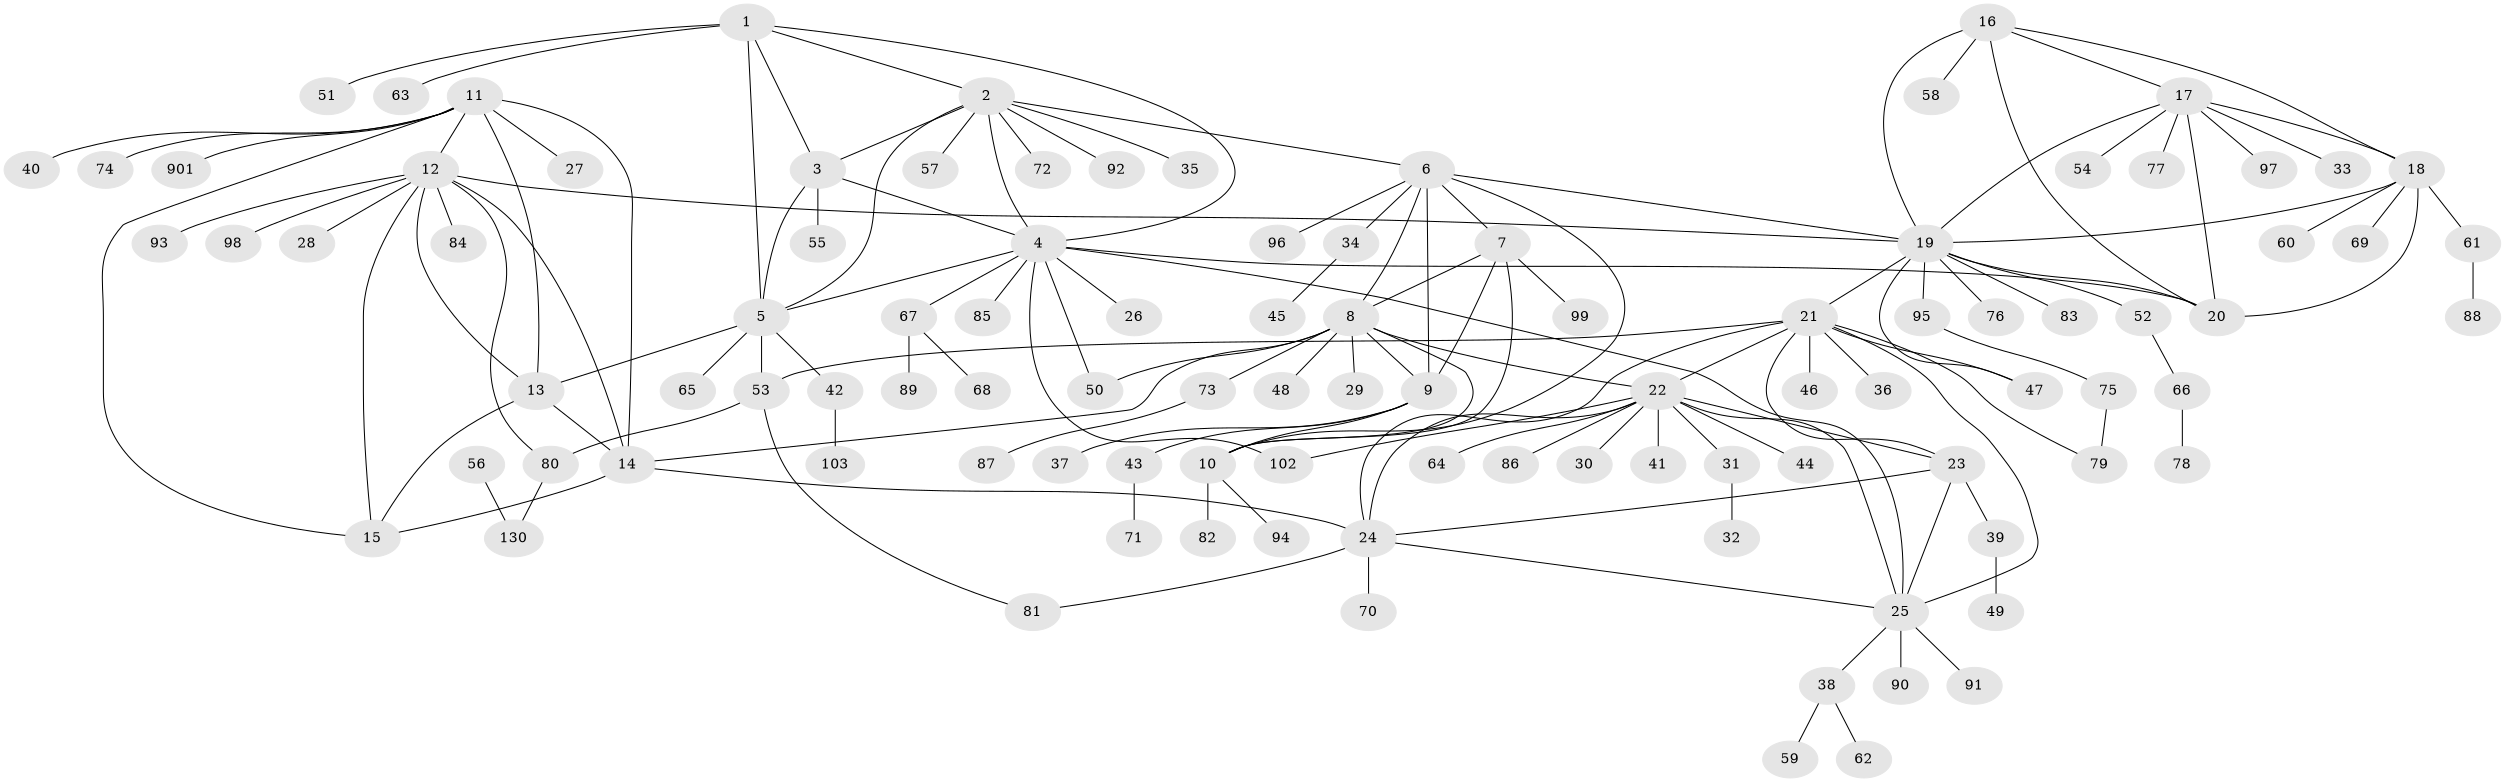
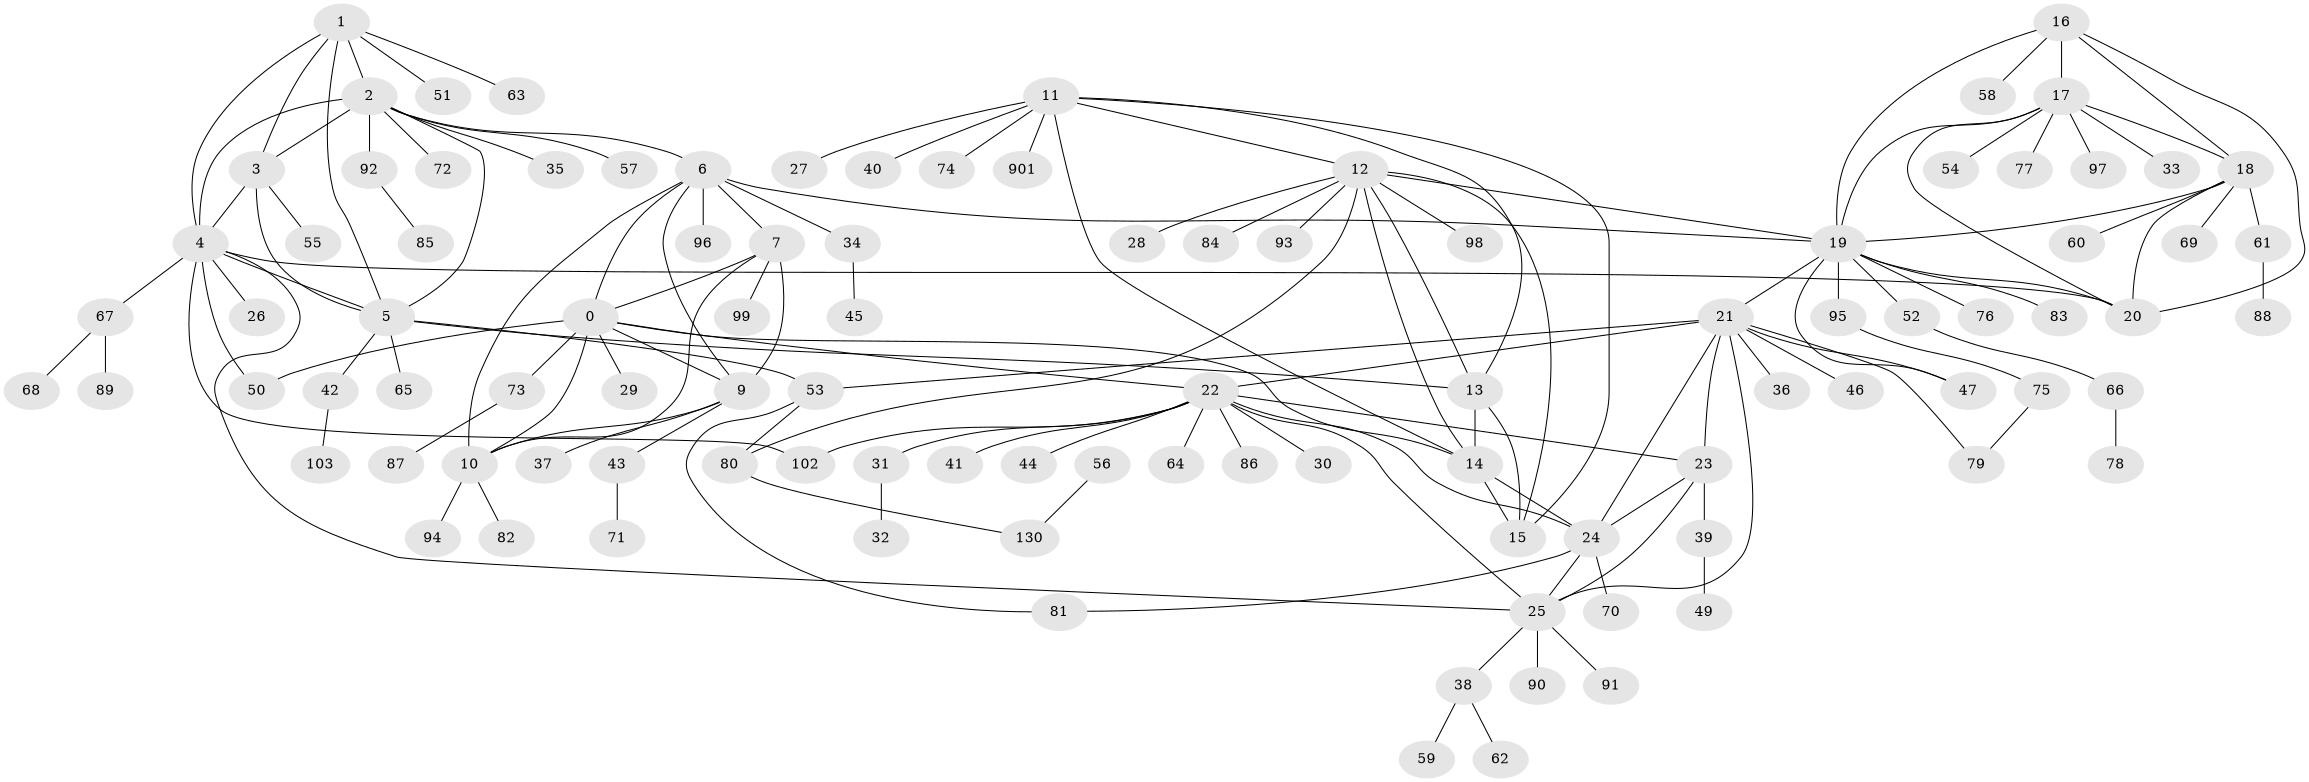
(1011, 280) -> (398, 207)
(1351, 317) -> (591, 317)
(1282, 391) -> none
